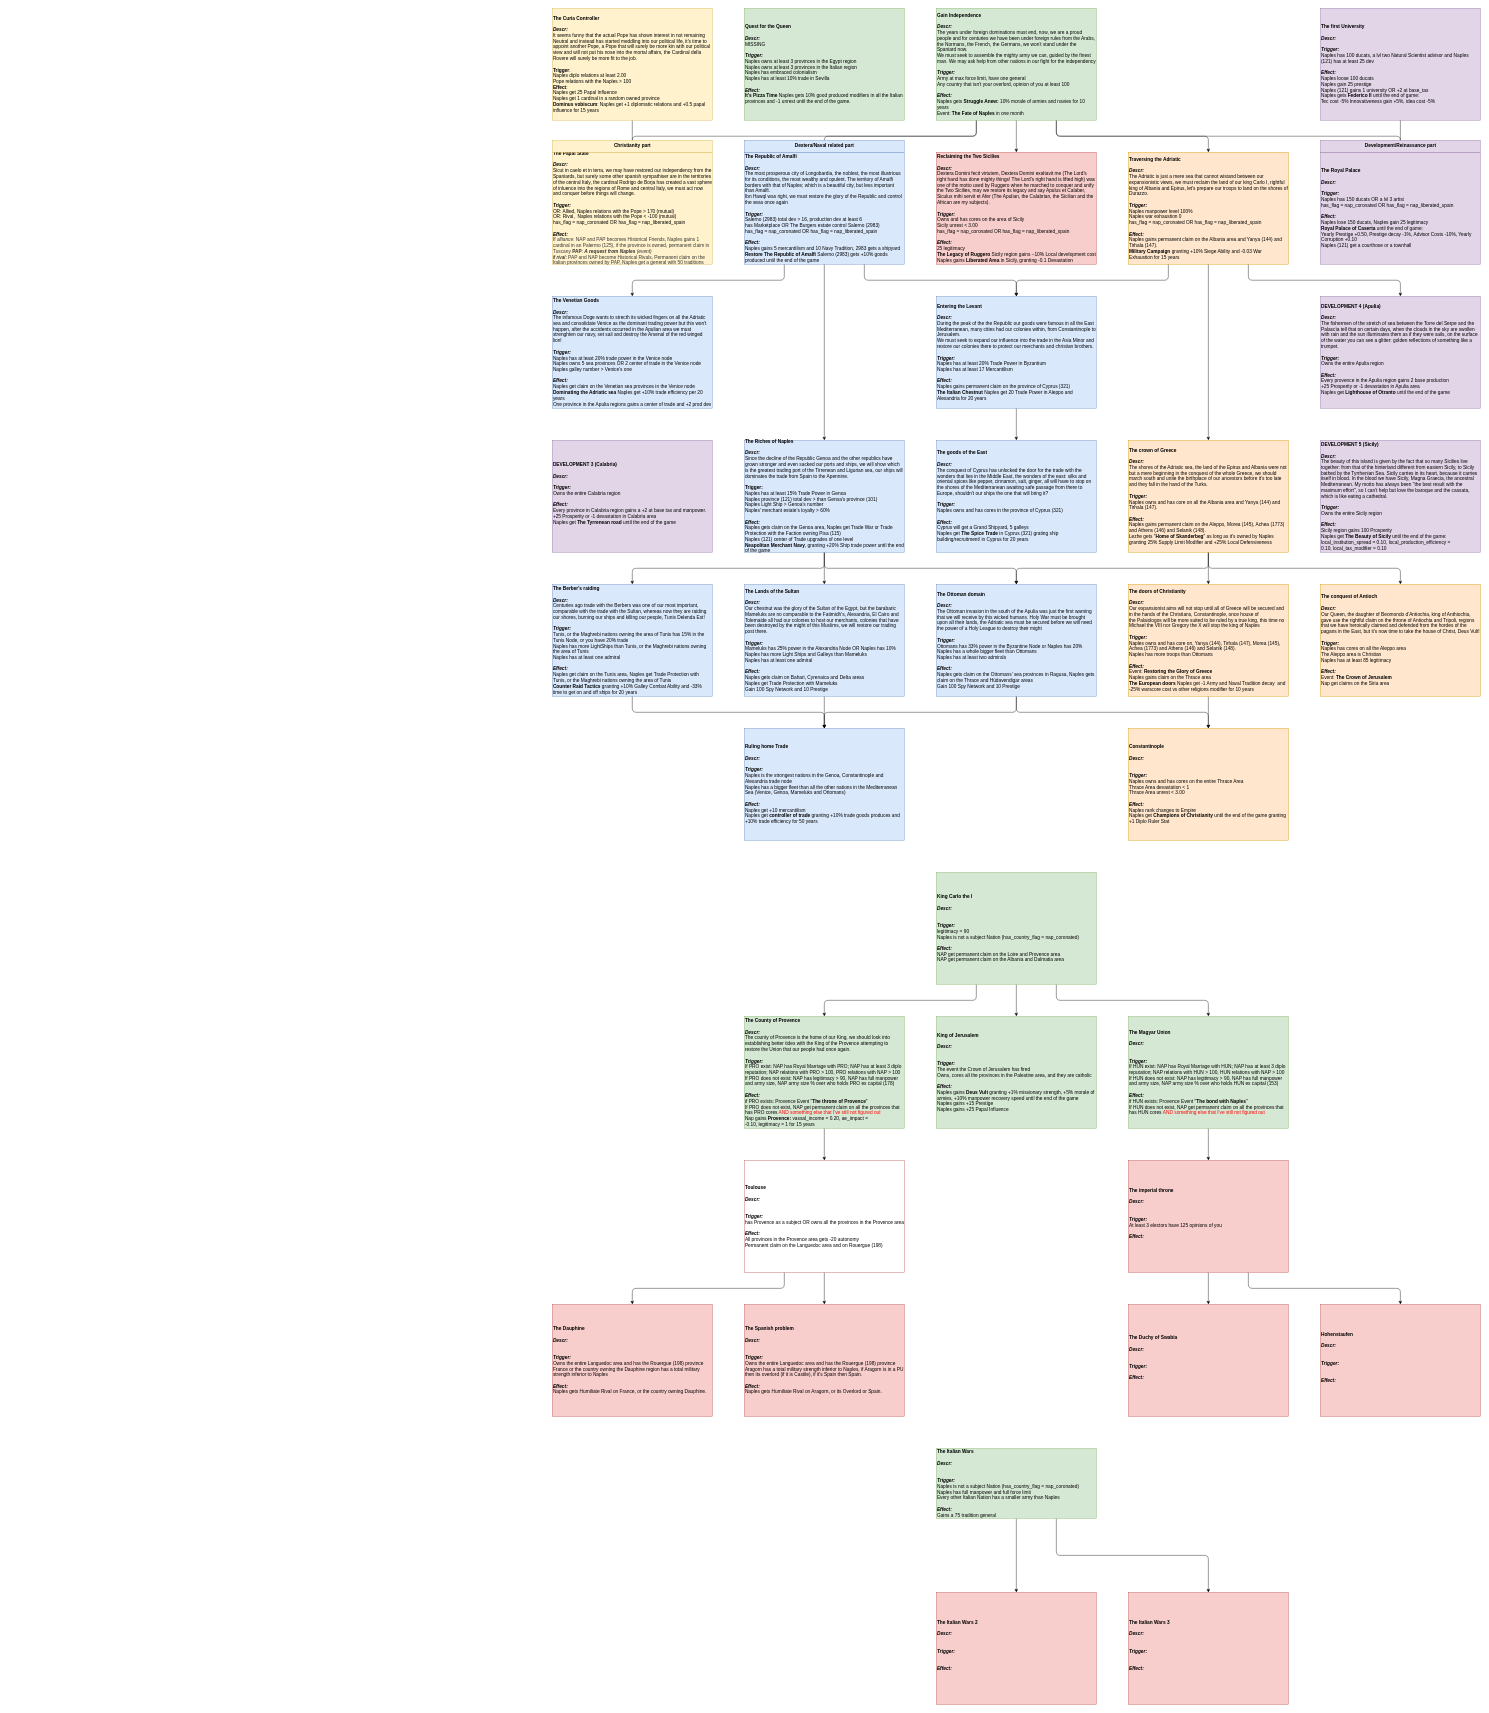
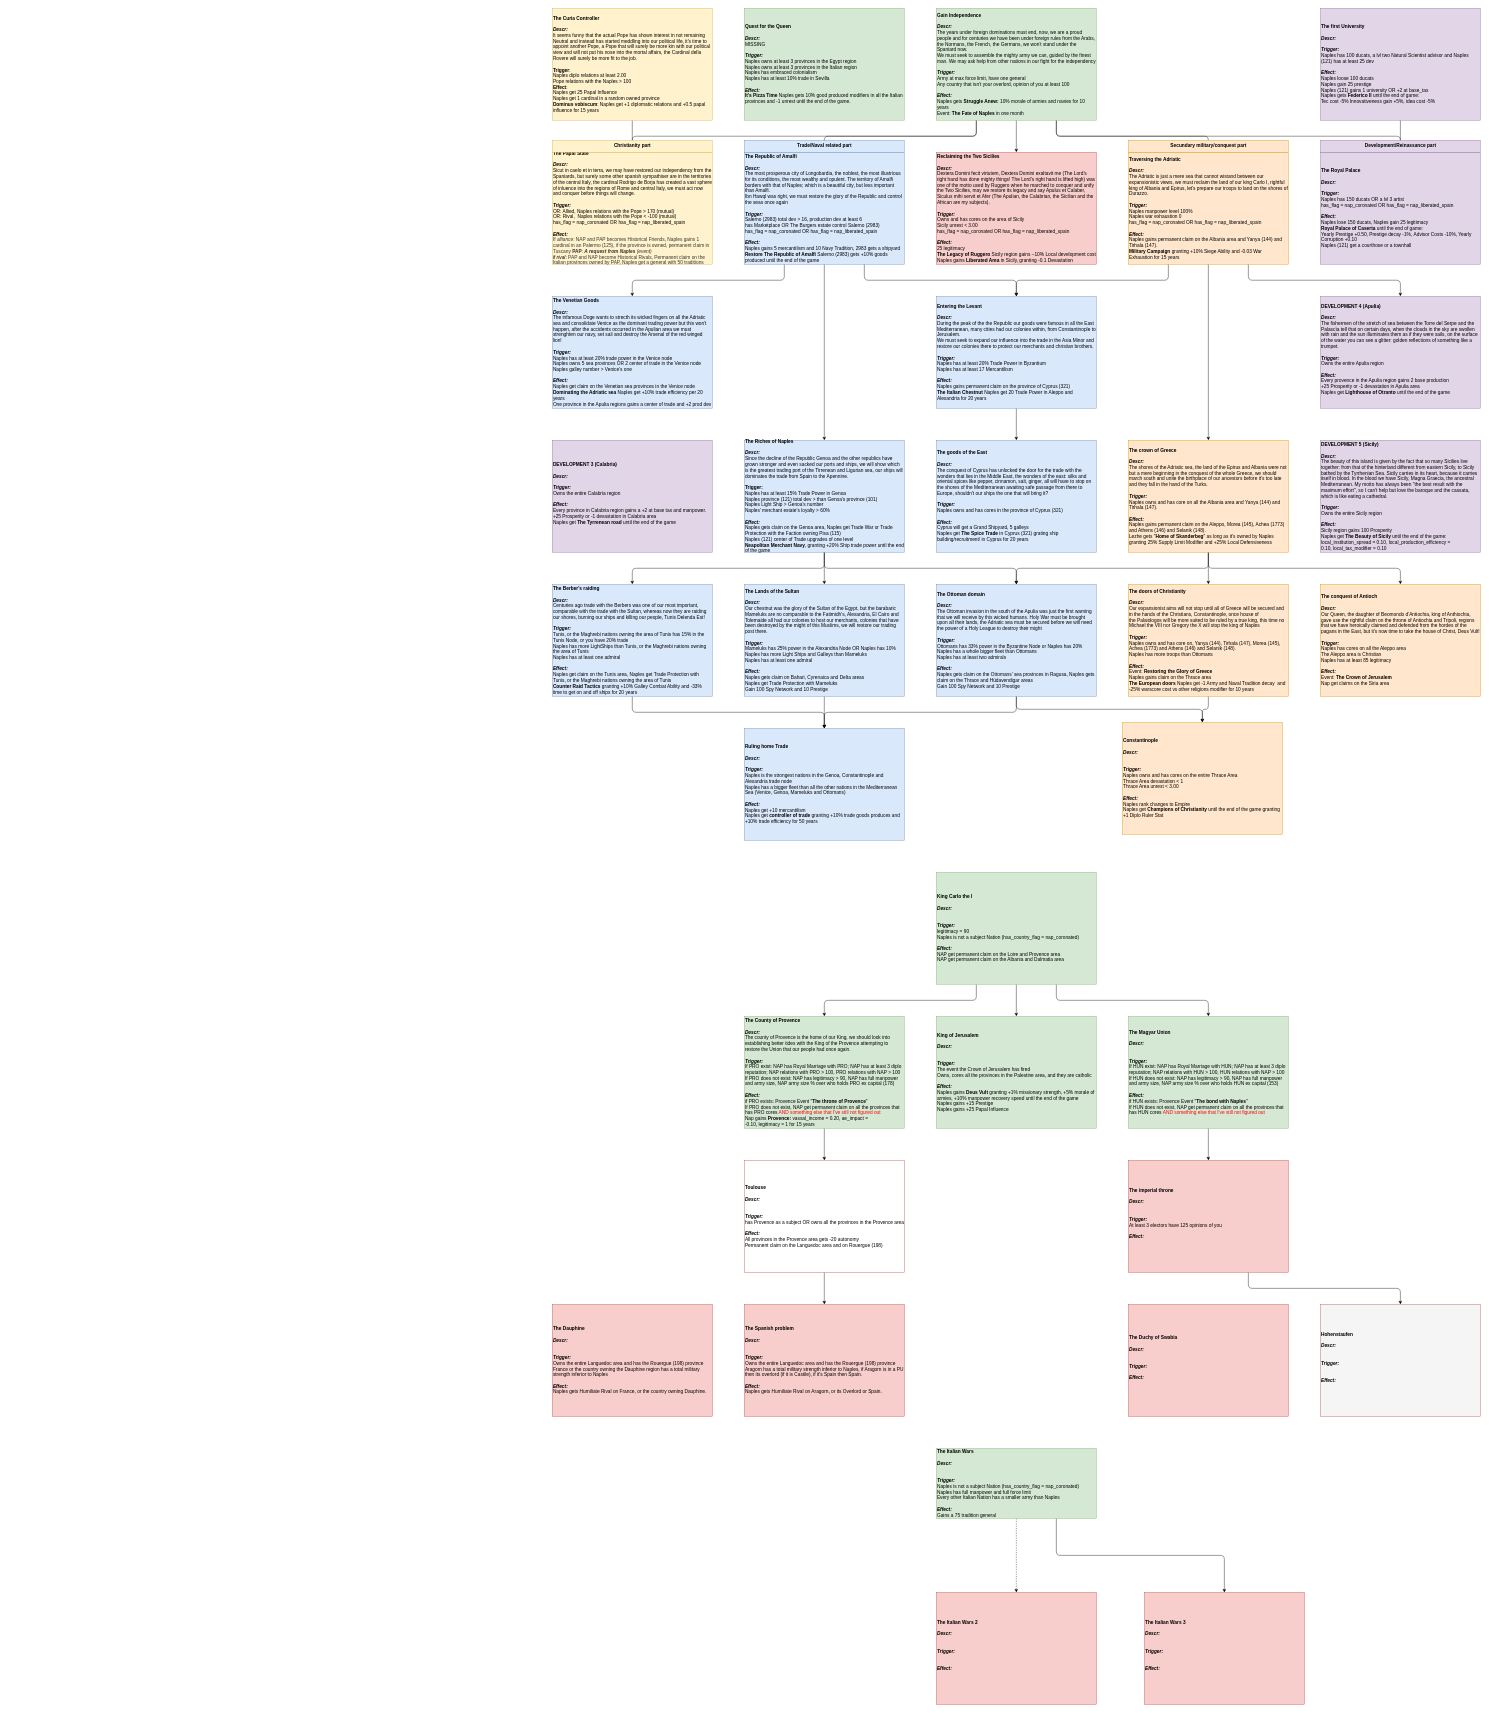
(824, 146) -> (824, 146)
none -> (1208, 146)
(1208, 784) -> (1202, 778)
(632, 1300) -> none
(1208, 1300) -> none
(1400, 1360) -> (1400, 1360)
(1016, 1553) -> (1016, 1553)
(1208, 1648) -> (1224, 1648)
